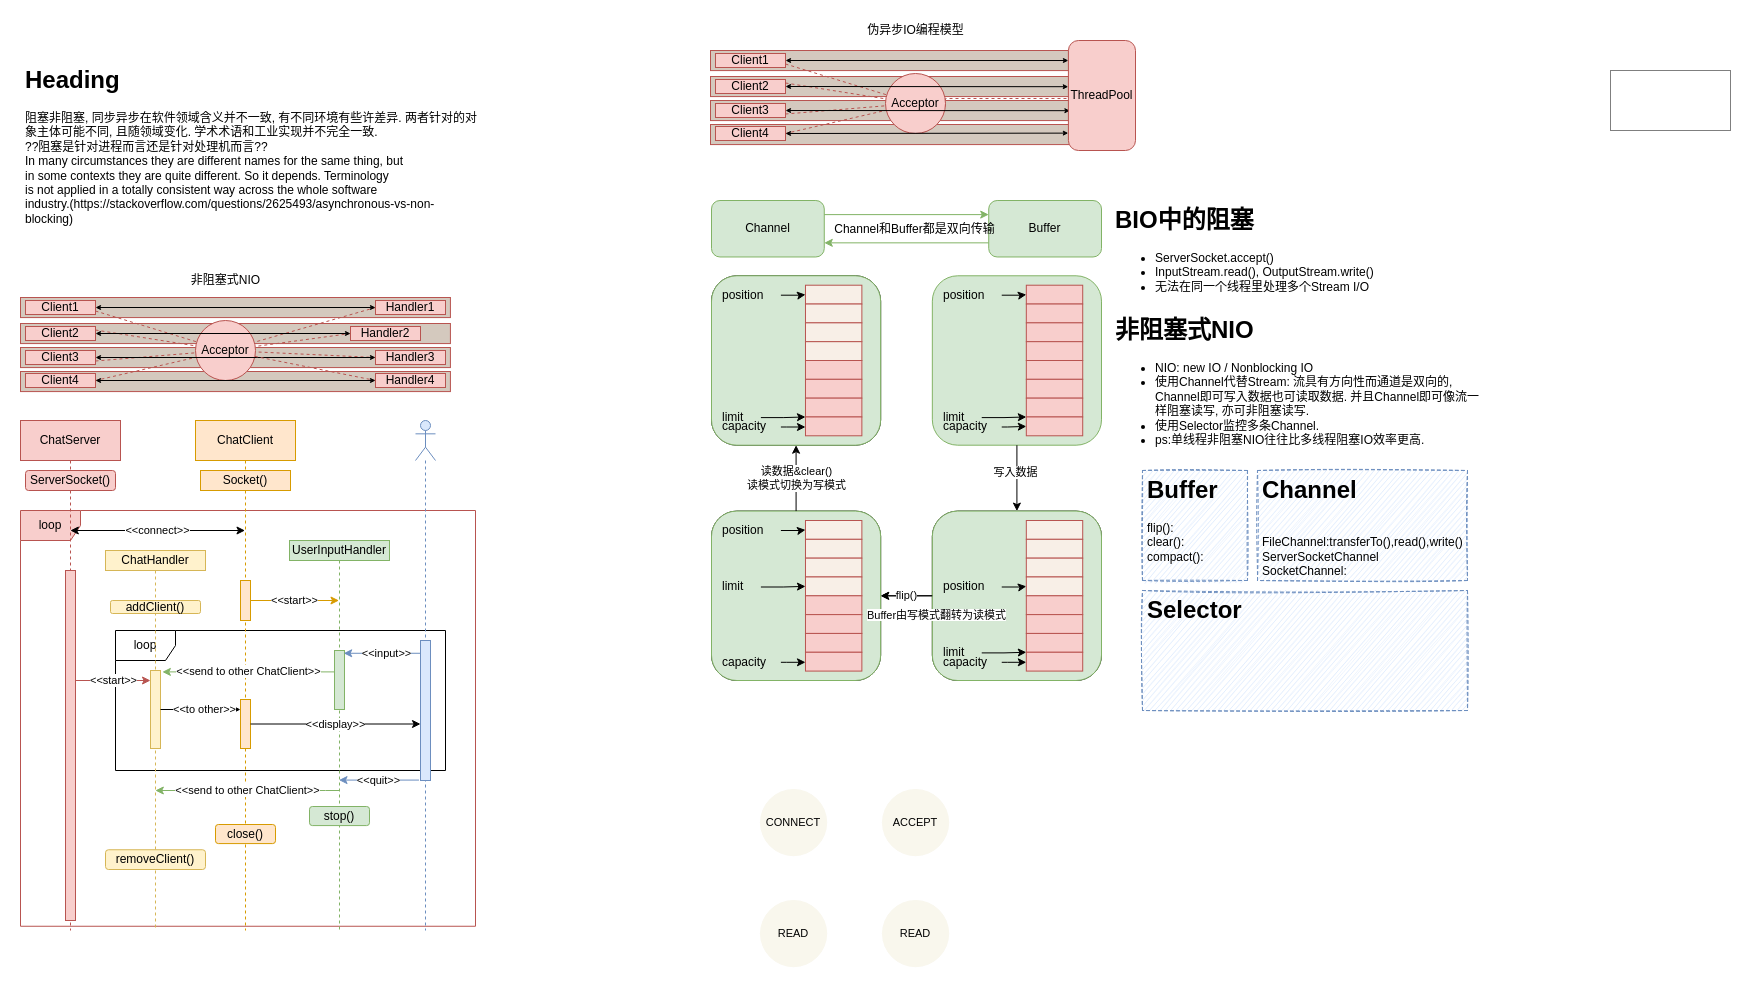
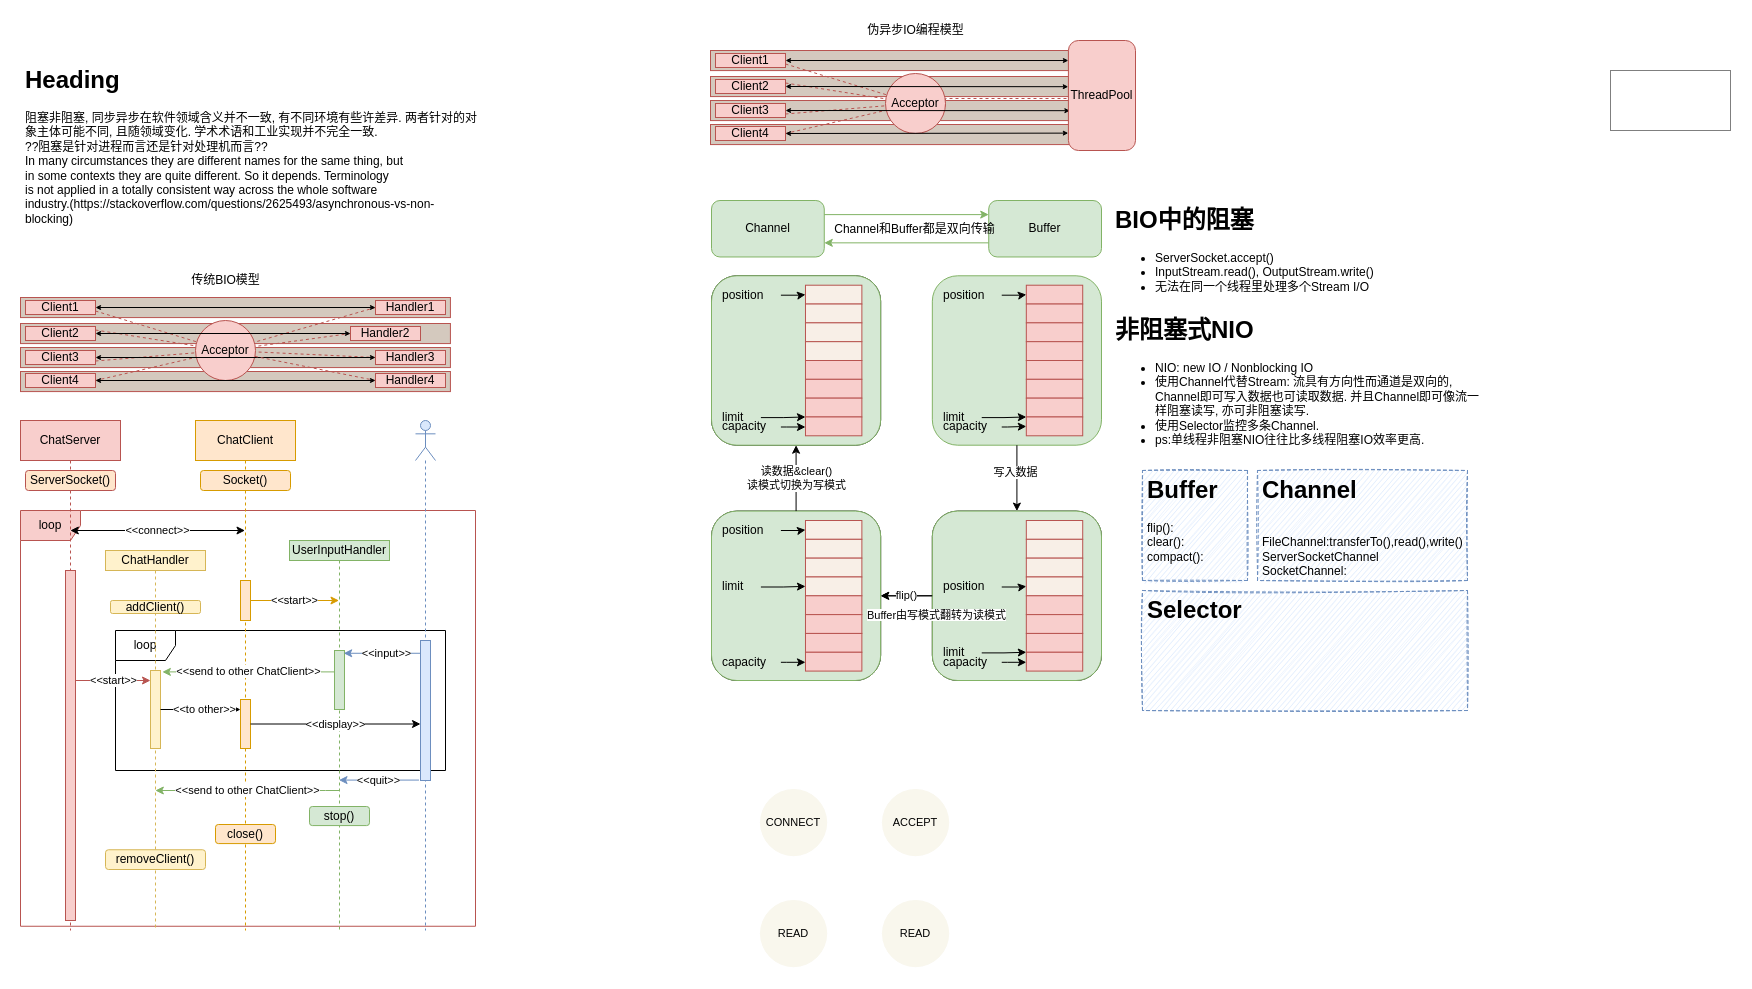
(226, 281) -> (226, 281)
(71, 481) -> (71, 481)
(246, 481) -> (246, 481)
